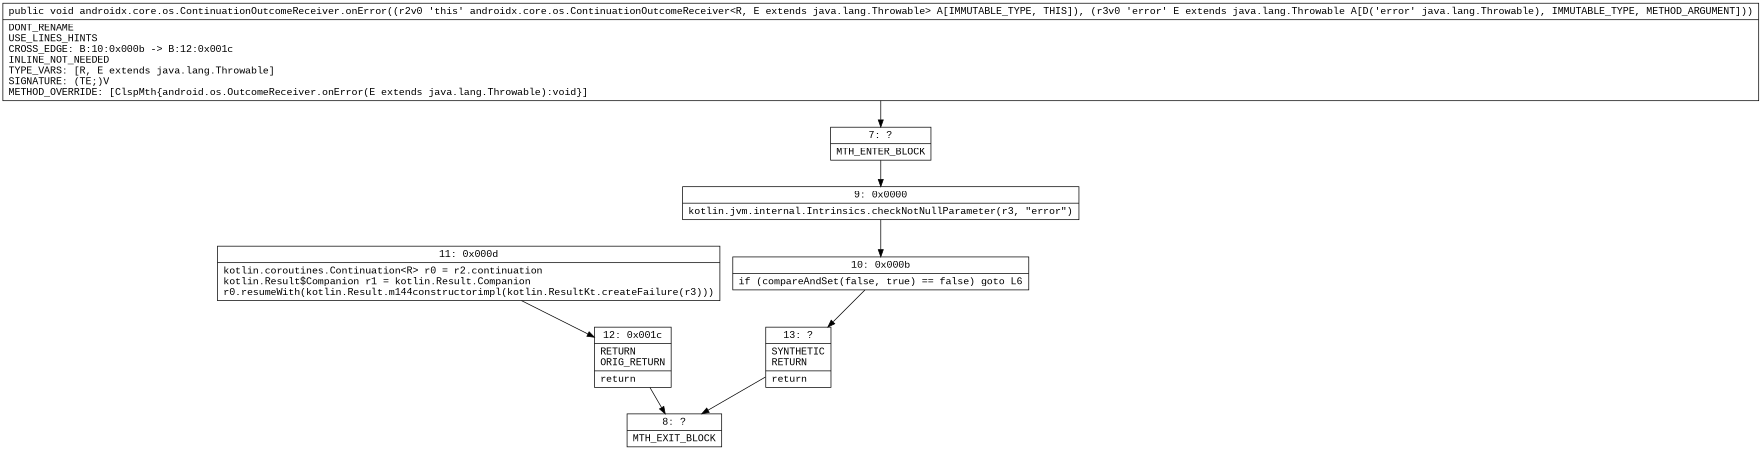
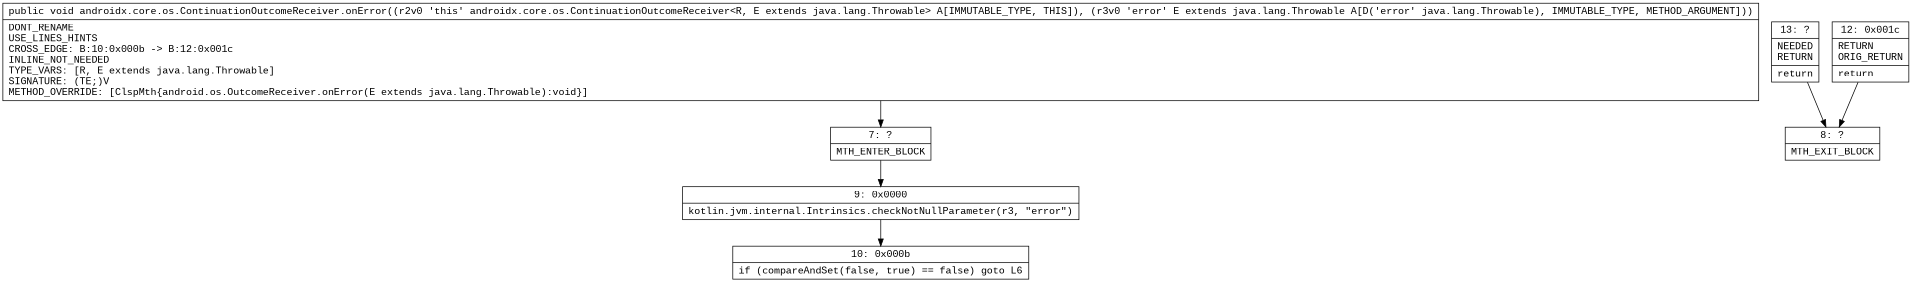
(469, 273) -> none
(849, 306) -> none
(798, 352) -> (1795, 46)
